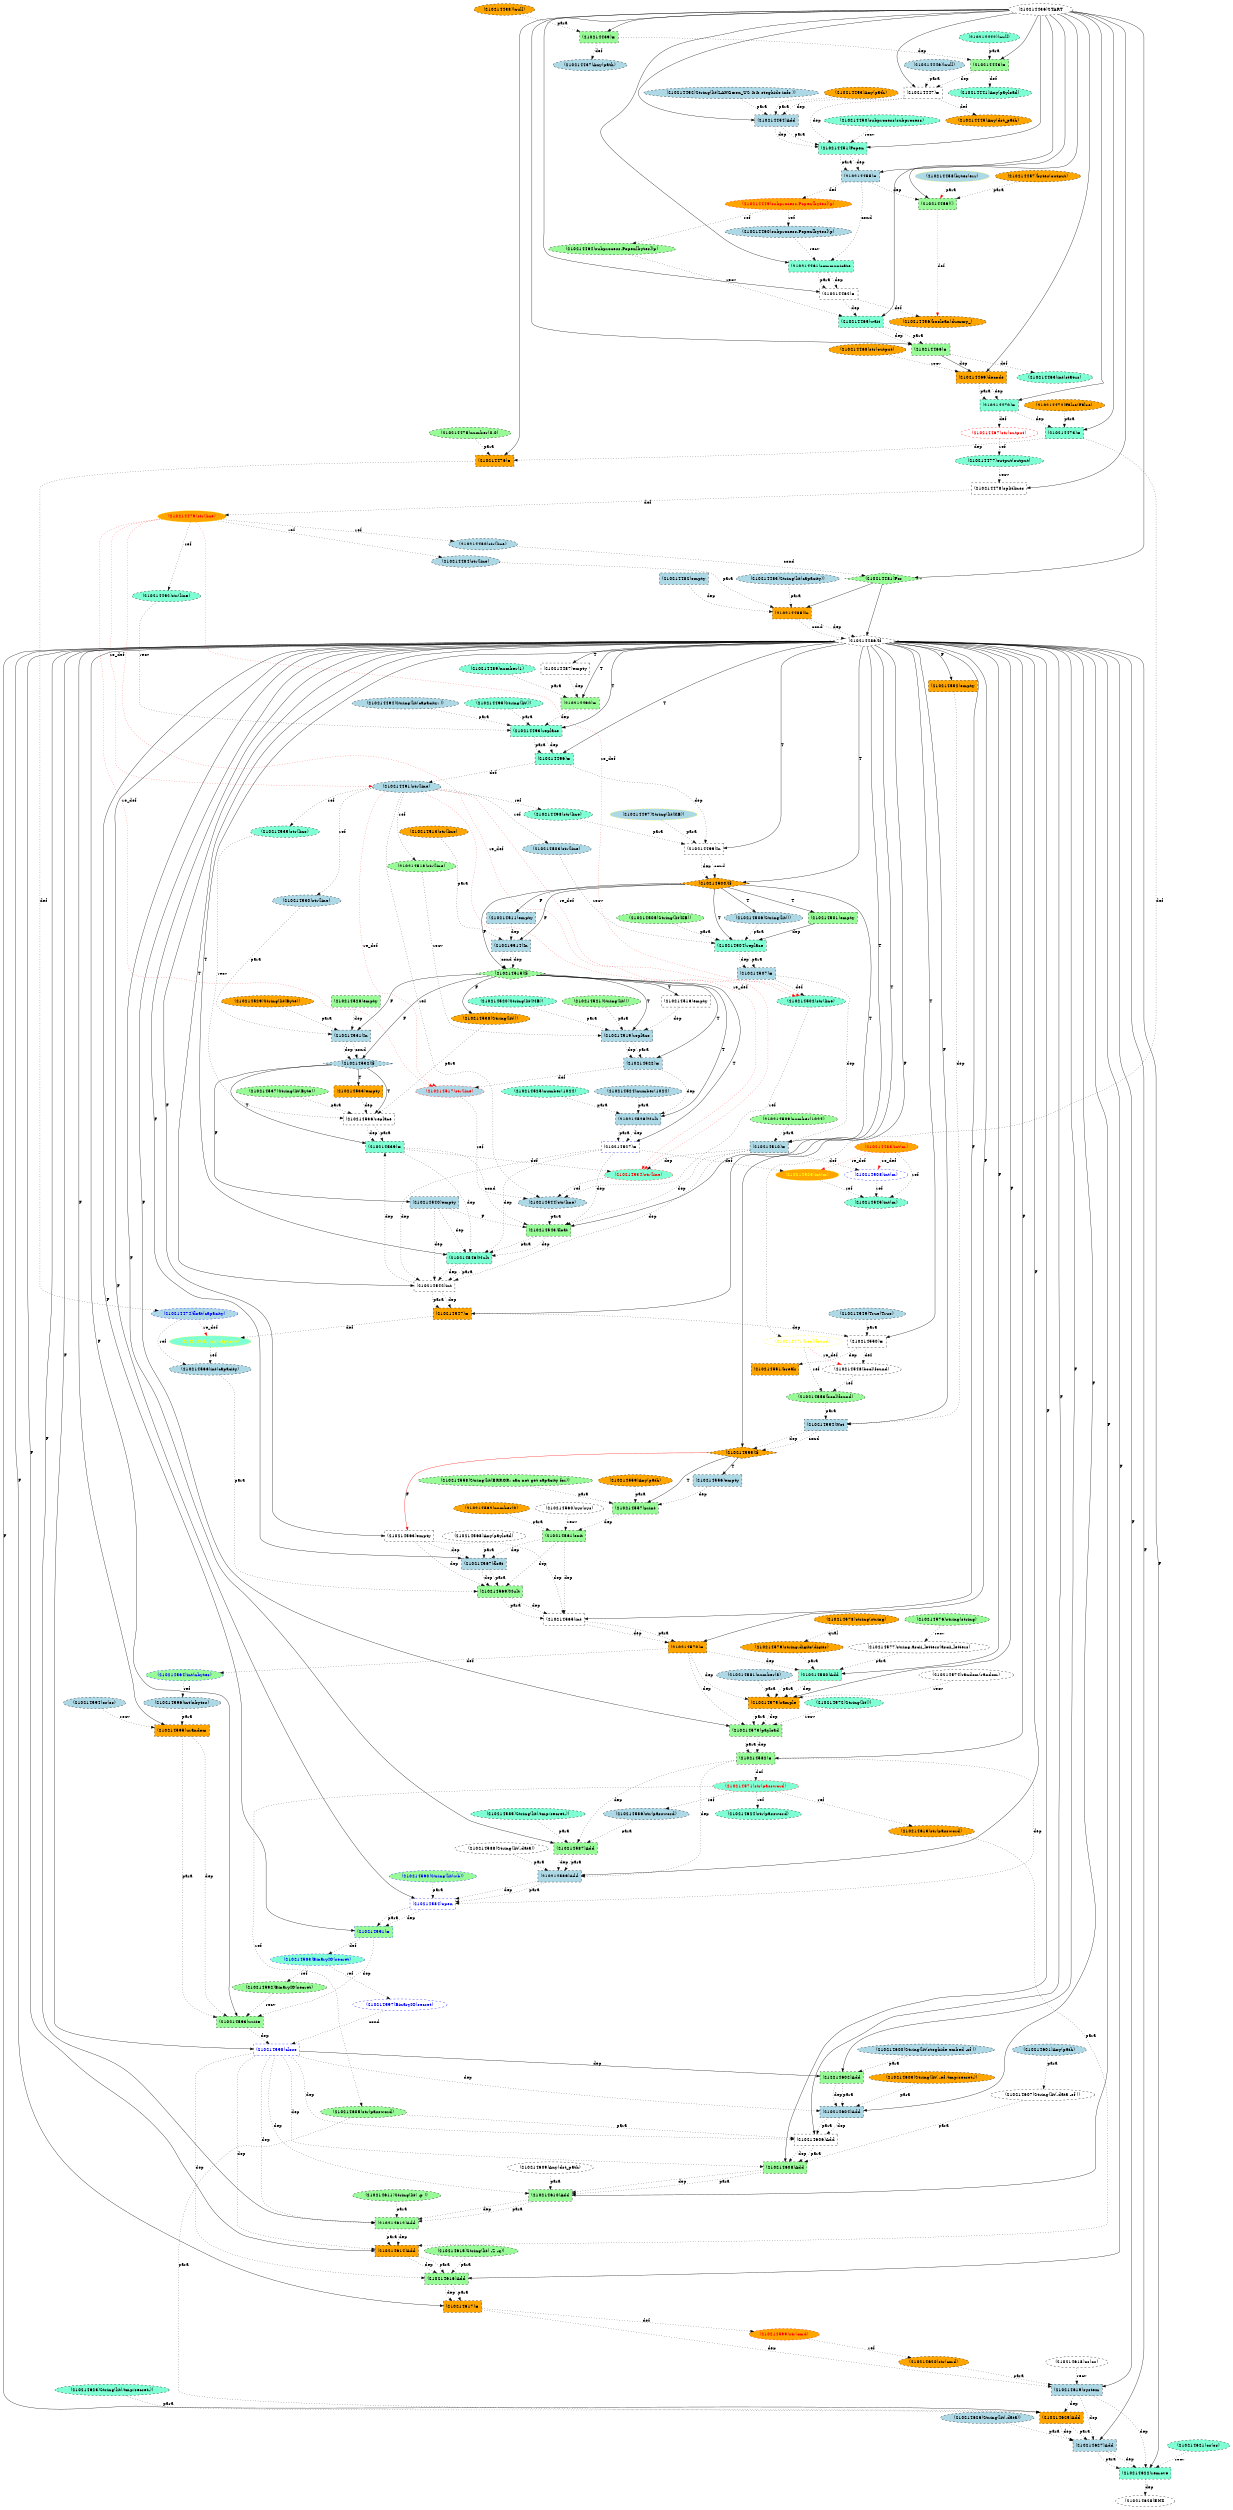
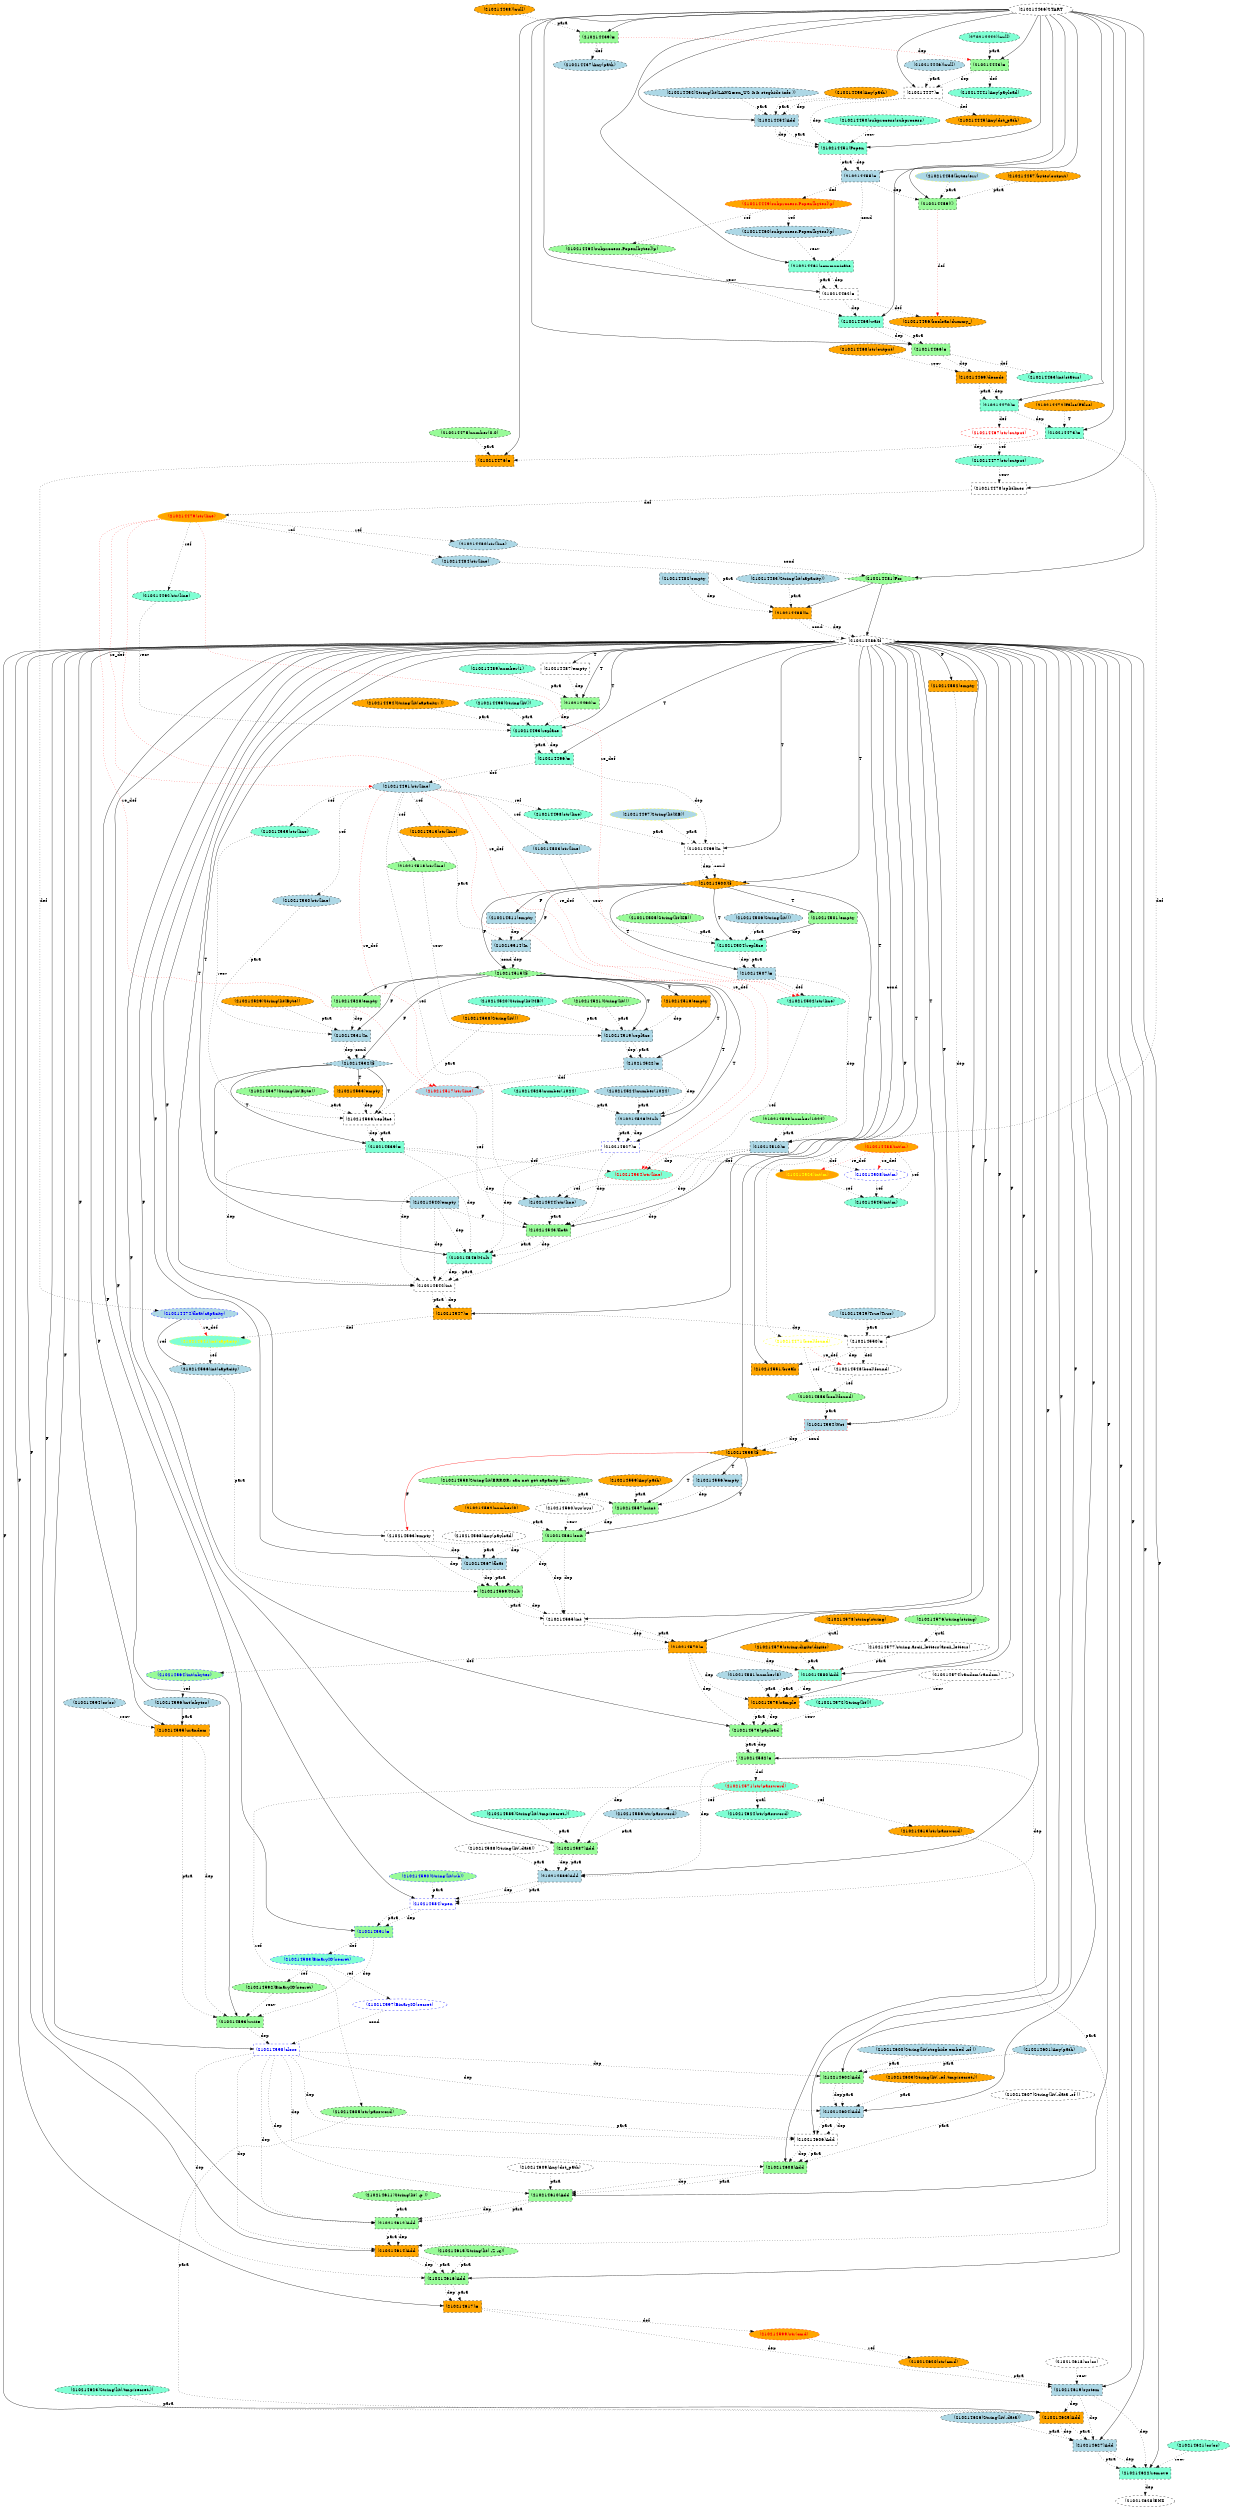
(989, 37) -> (989, 37)
(793, 43) -> (793, 43)
(946, 189) -> (946, 189)
(1085, 198) -> none
(955, 363) -> (955, 363)
(1070, 419) -> (1070, 419)
(999, 461) -> (999, 461)
(405, 703) -> (405, 703)
none -> (419, 808)
(737, 899) -> (625, 933)
(892, 987) -> (892, 987)
(471, 989) -> (403, 981)
(686, 1001) -> (686, 1001)
none -> (915, 1058)
(490, 1189) -> (490, 1189)
(385, 1228) -> (227, 1239)
(158, 1342) -> (158, 1342)
(826, 1425) -> (826, 1425)
none -> (684, 1515)
(940, 1633) -> (940, 1633)
(182, 1715) -> (182, 1715)
(761, 1800) -> (761, 1800)
(558, 2064) -> (558, 2064)
(1046, 2071) -> (943, 2062)
